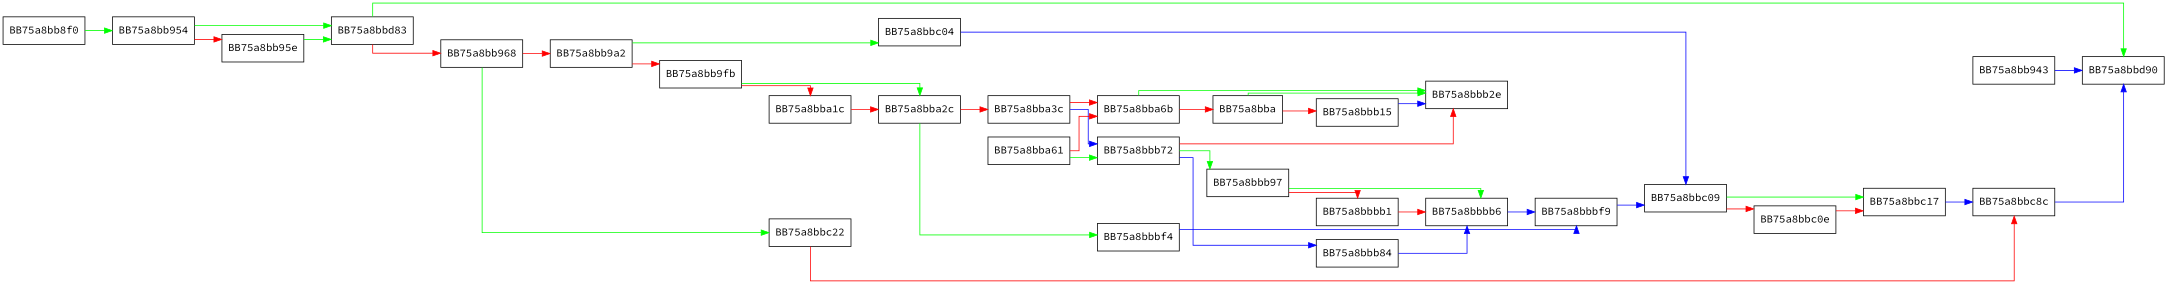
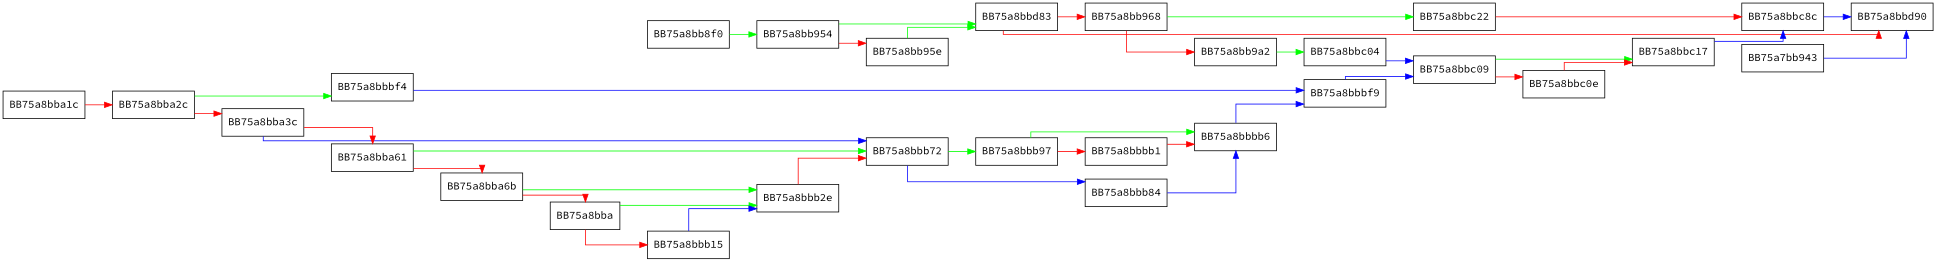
(1264, 3) -> (1439, 34)
(2014, 70) -> (1783, 58)
(701, 74) -> none
(1080, 103) -> (343, 128)
(1330, 144) -> (815, 158)
